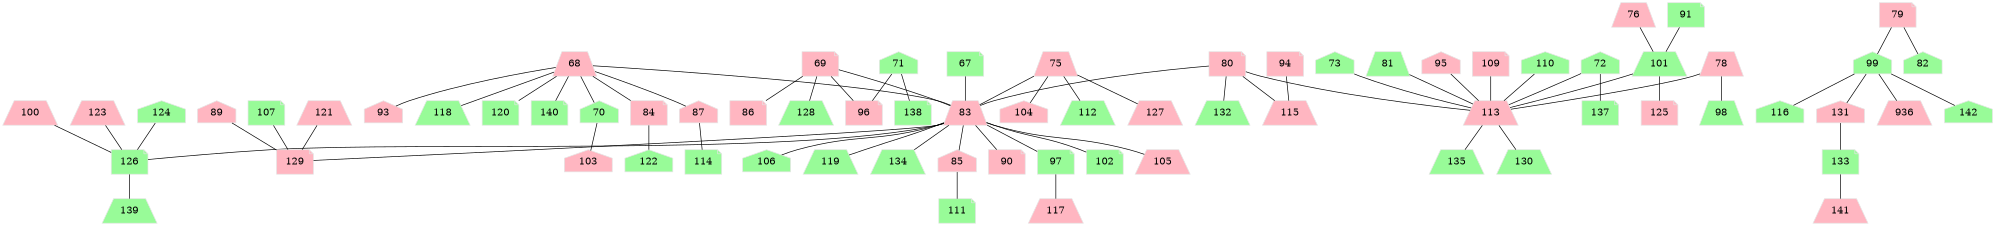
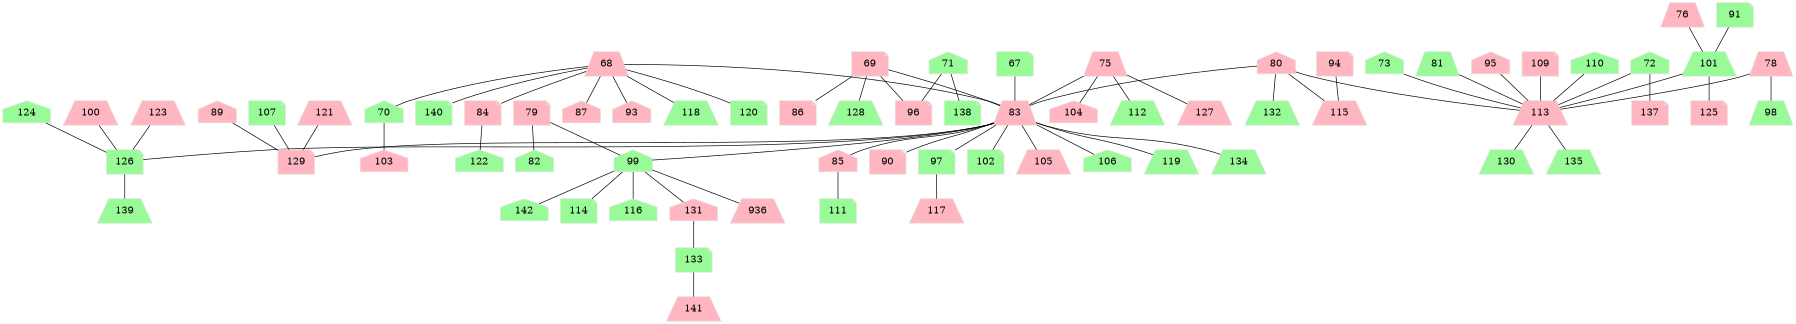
(1227, 64) -> (1276, 64)
(1600, 113) -> (1650, 113)
(701, 136) -> (607, 185)
none -> (824, 147)
